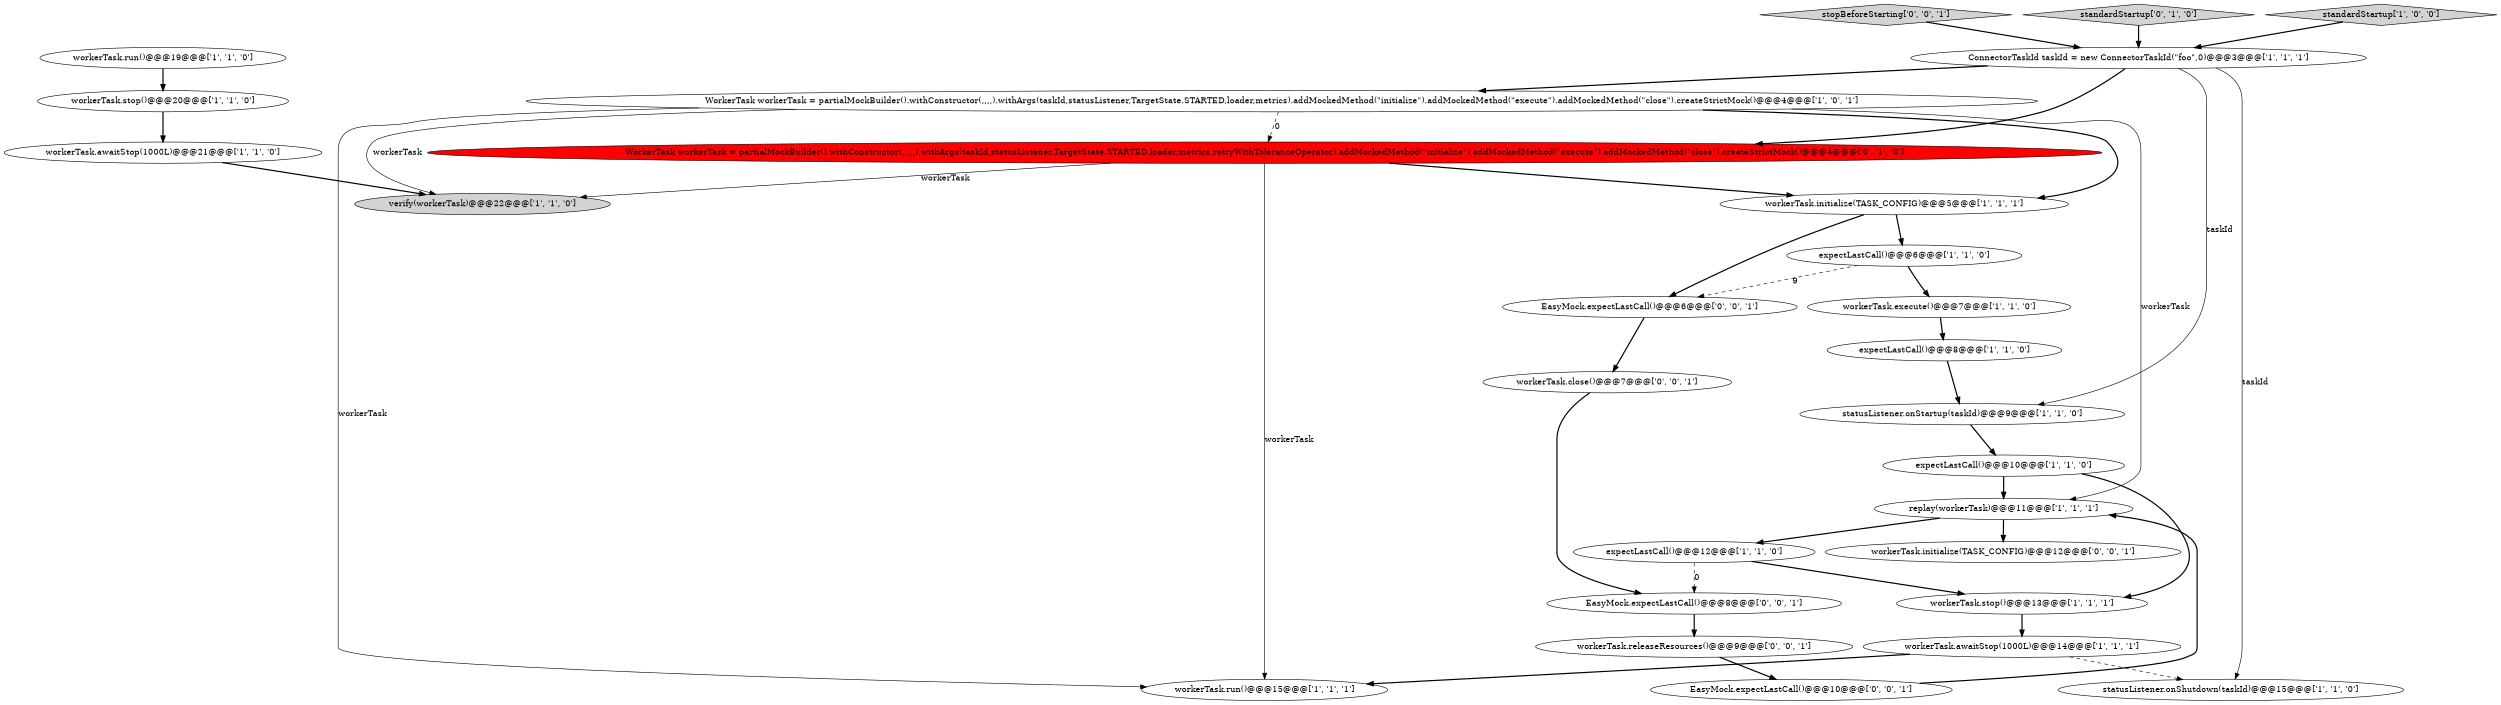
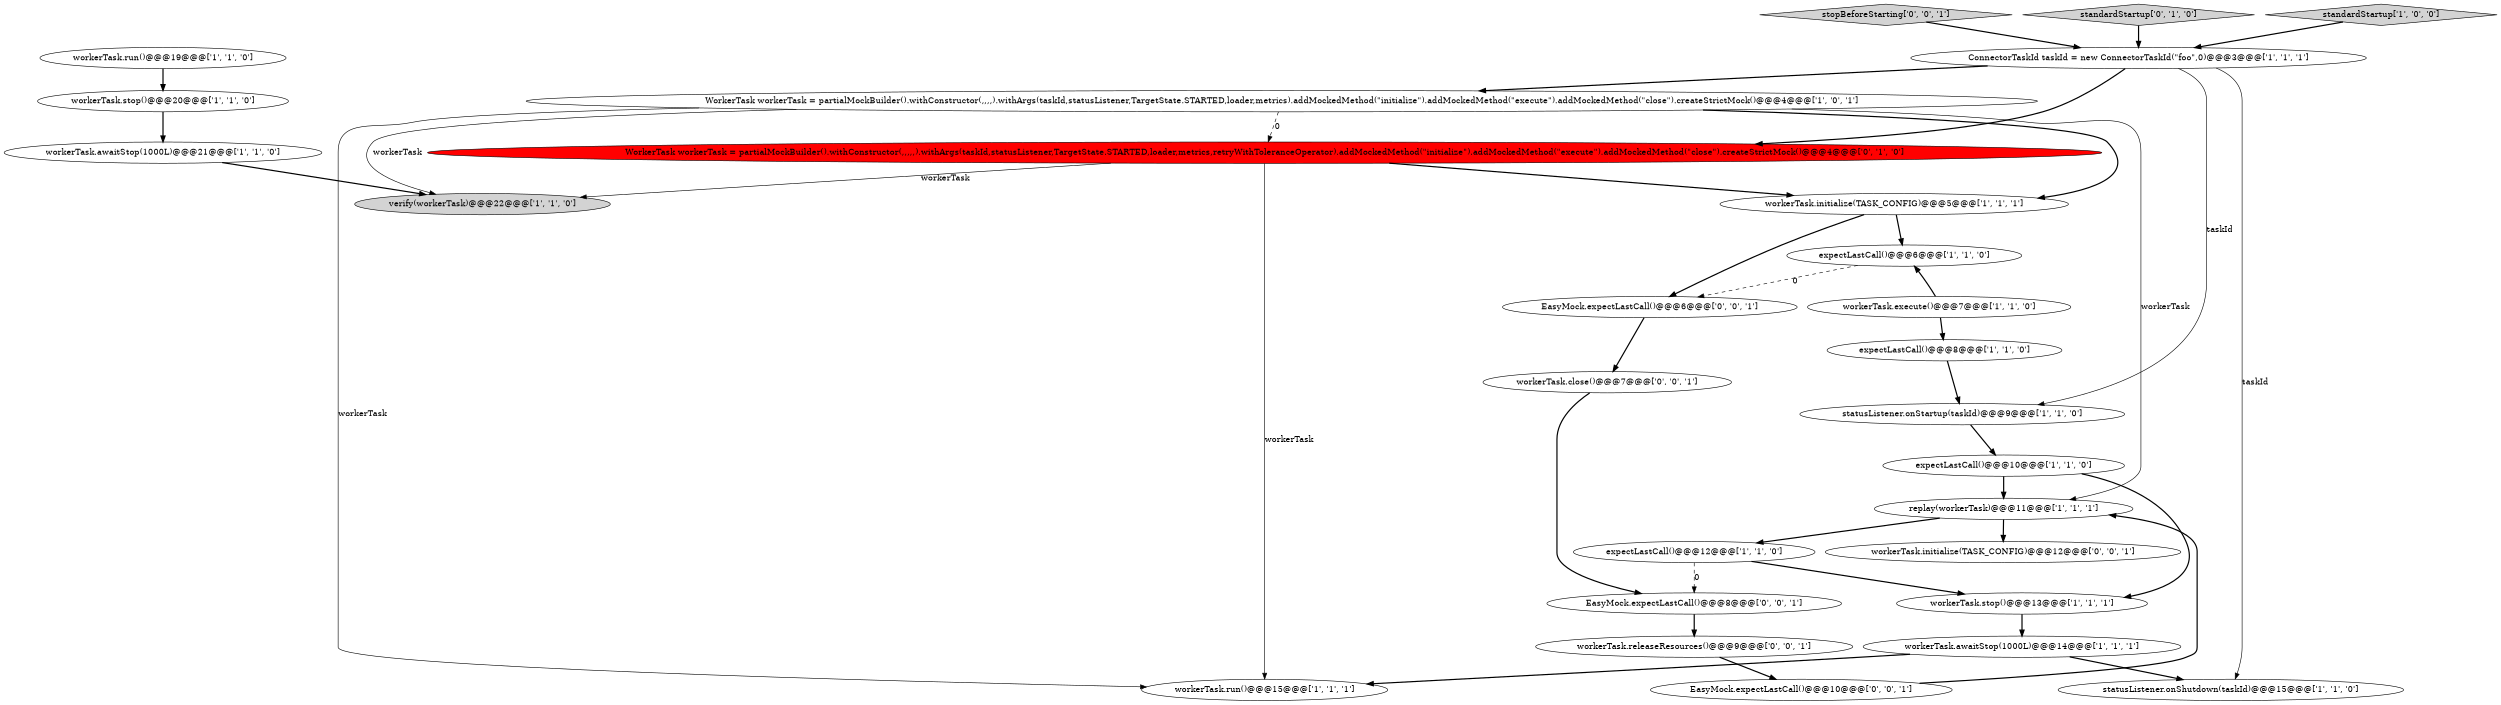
(1916, 279) -> (1927, 284)
(1795, 281) -> (1795, 281)
(2113, 666) -> (2113, 666)
